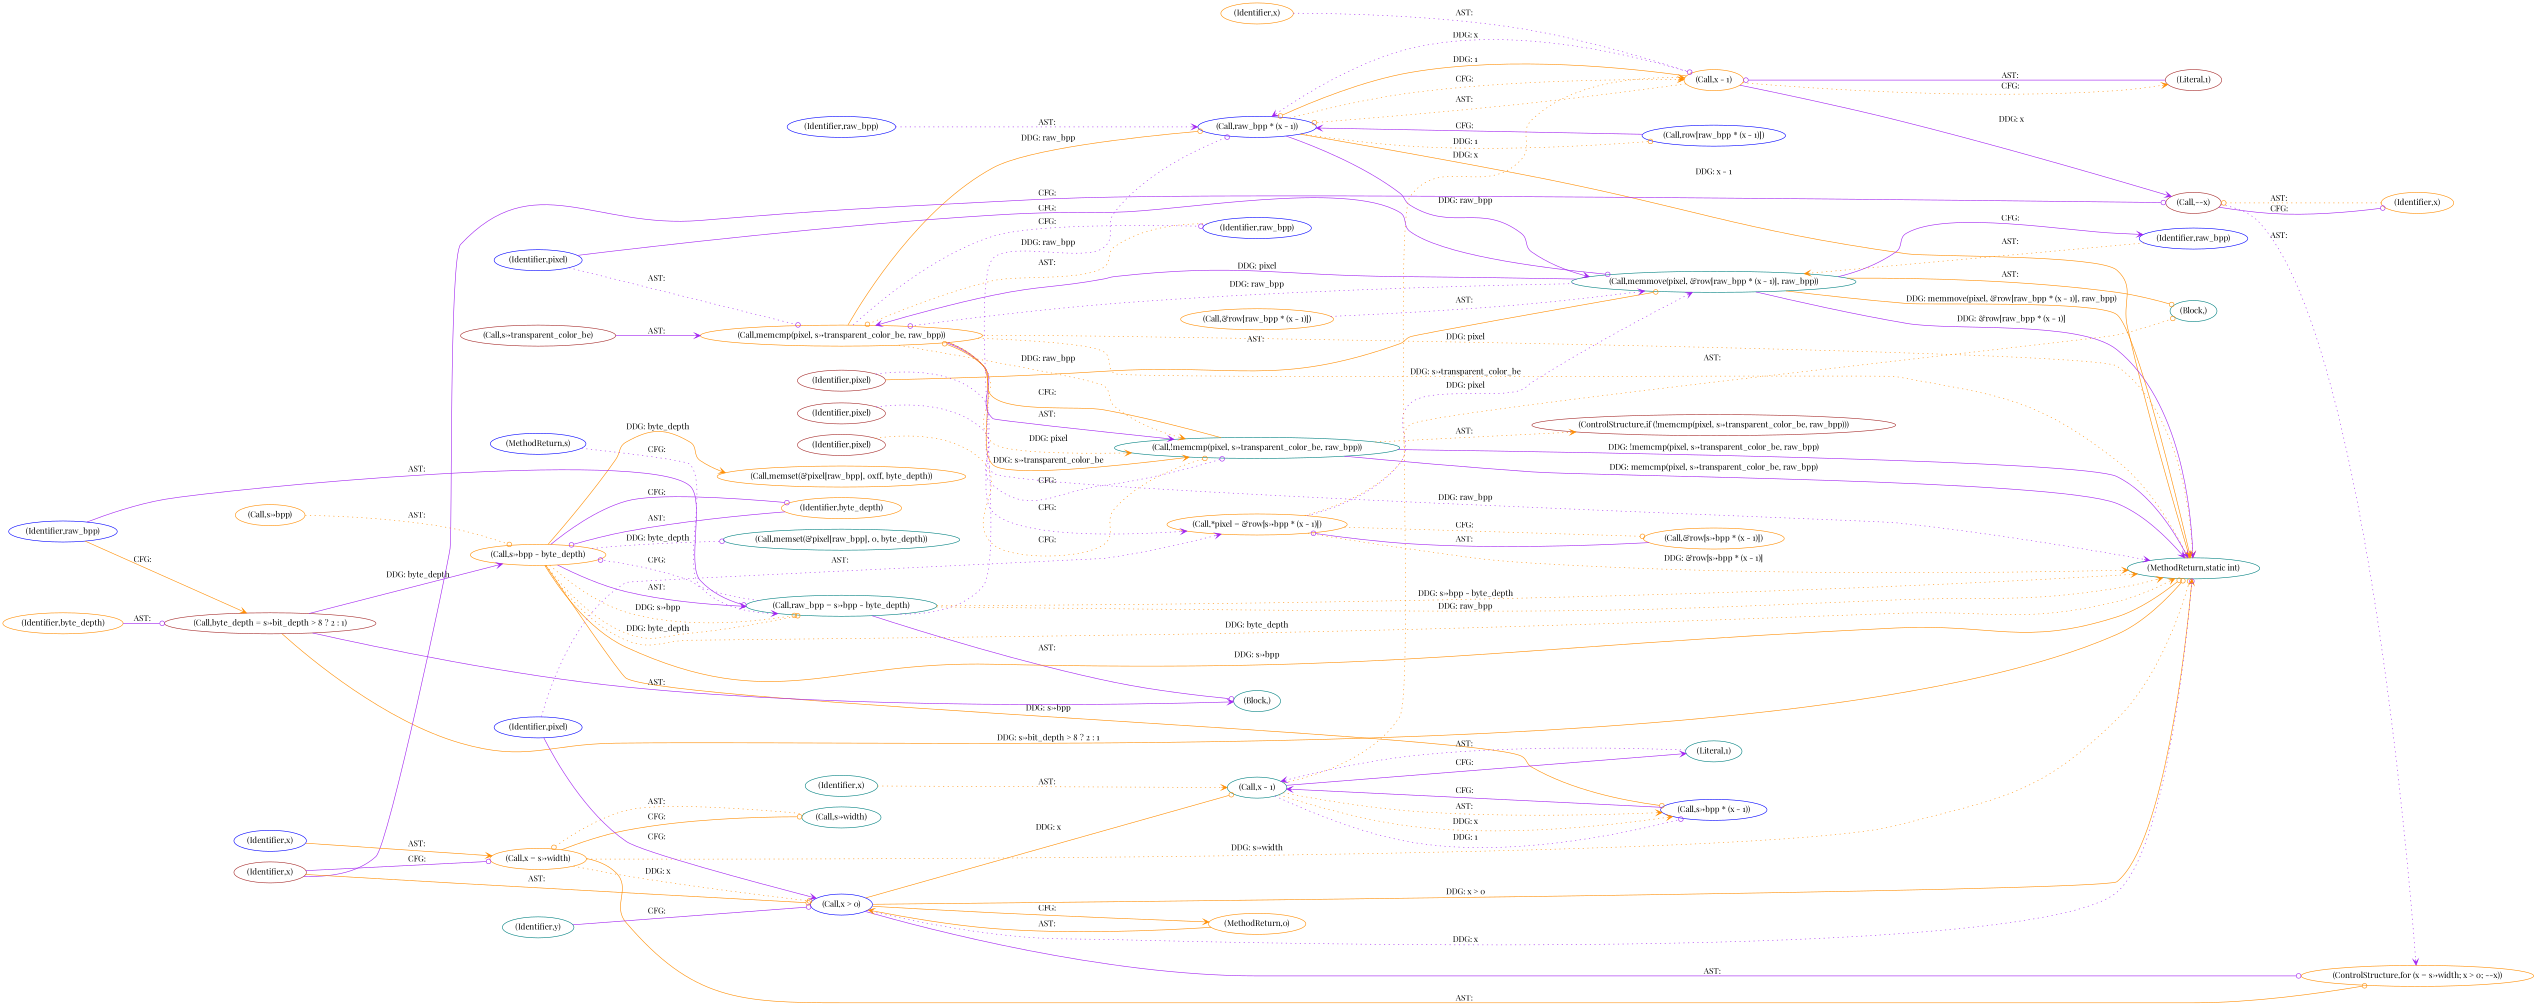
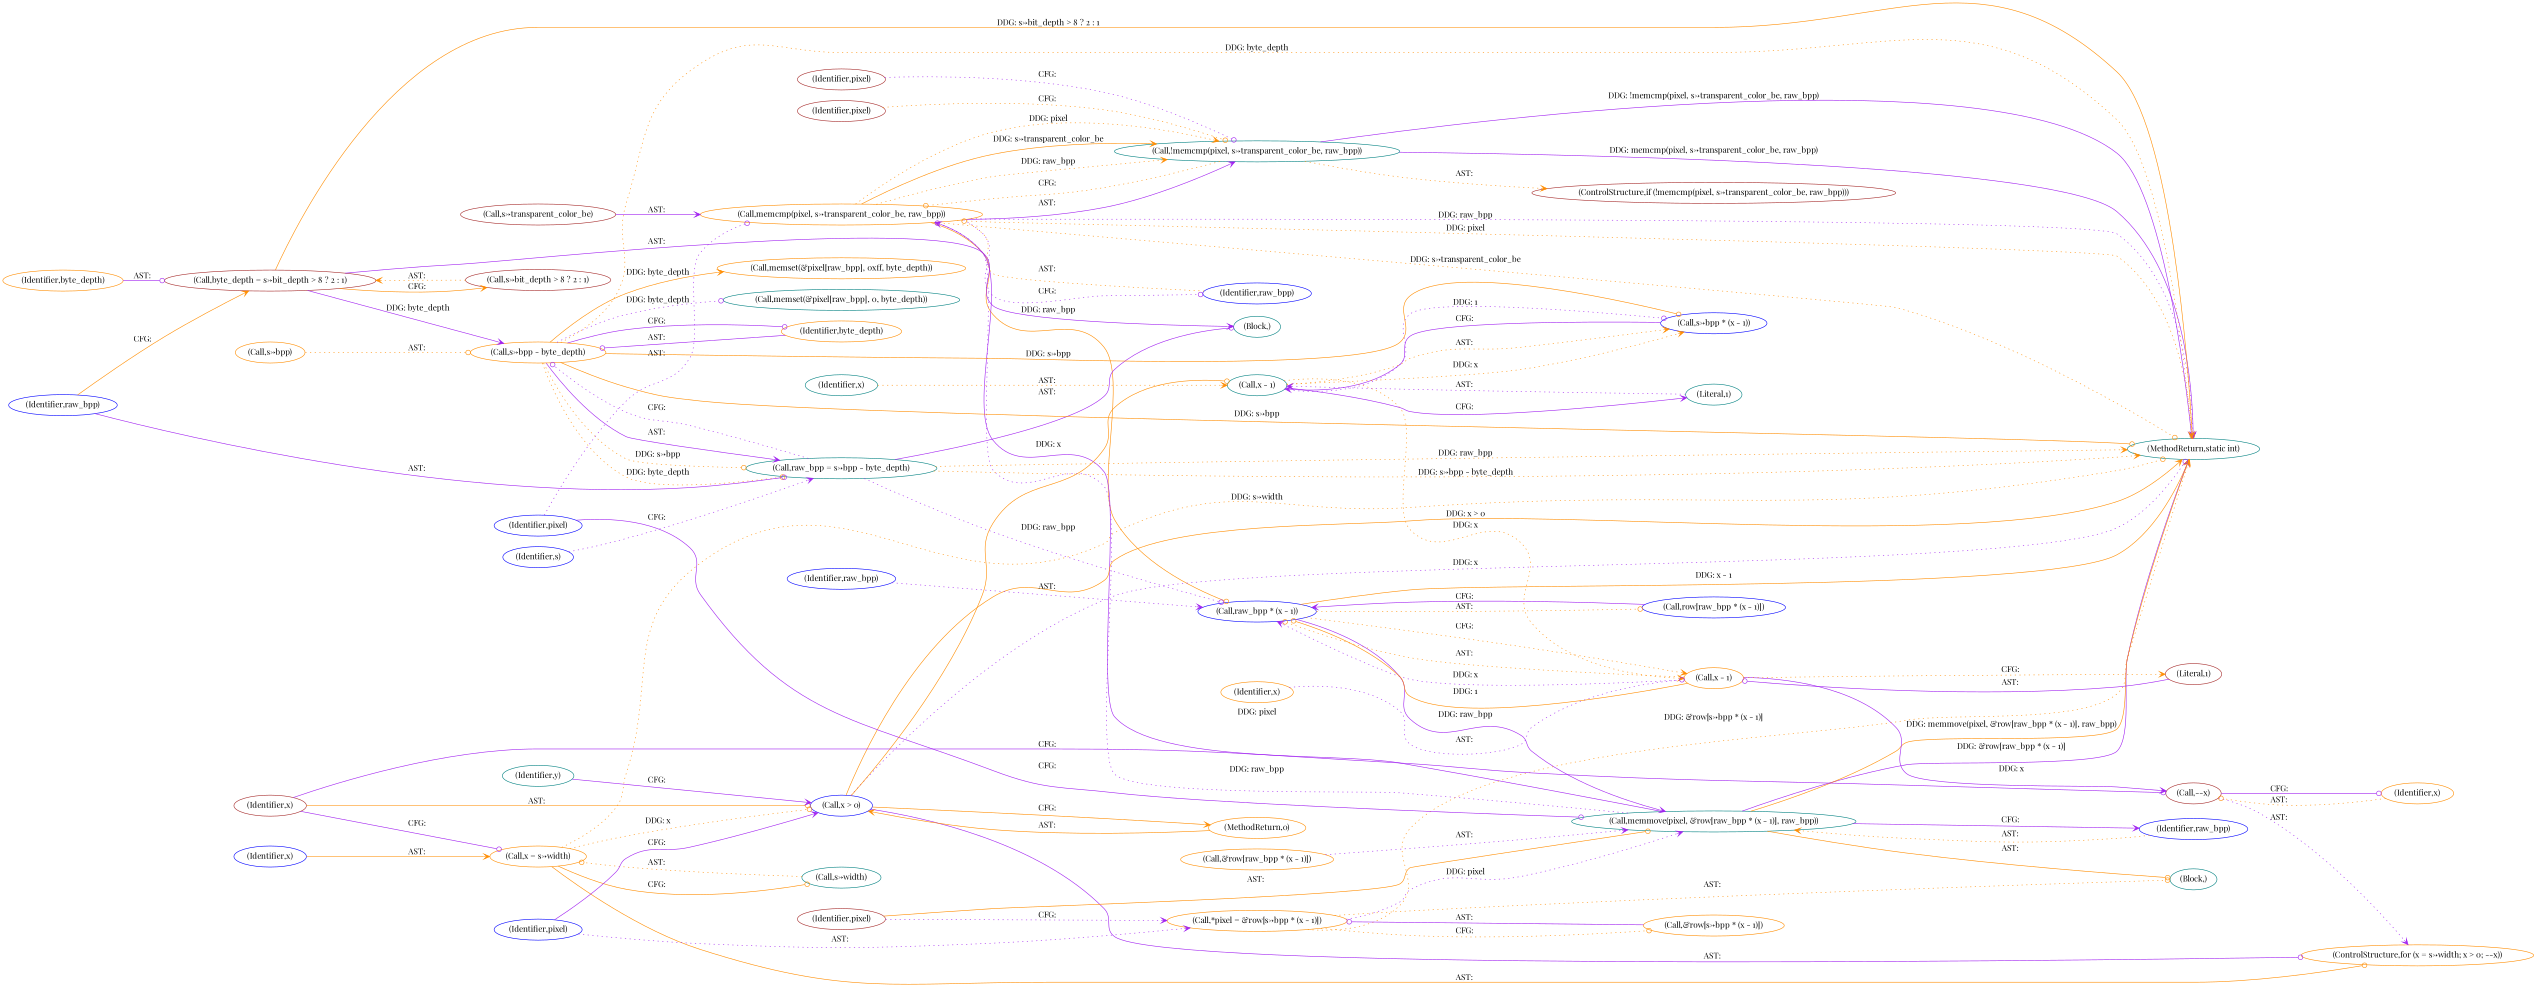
(1466, 142) -> (1466, 607)
none -> (538, 280)
(1070, 408) -> (1075, 192)
(538, 444) -> (538, 557)
(690, 916) -> (689, 791)
